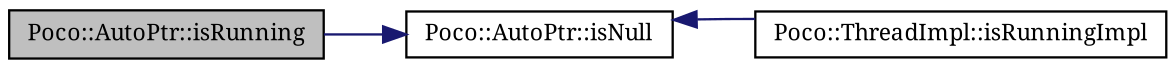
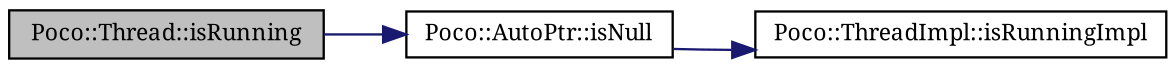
(726, 19) -> (703, 50)
(166, 34) -> (166, 34)
